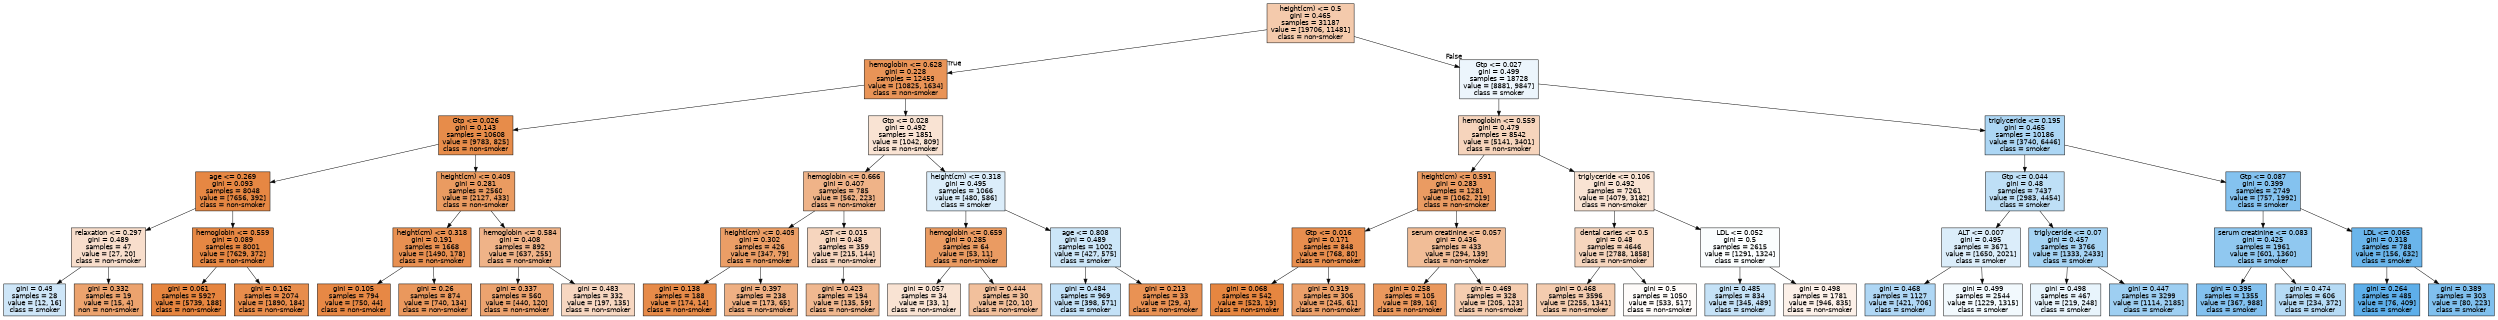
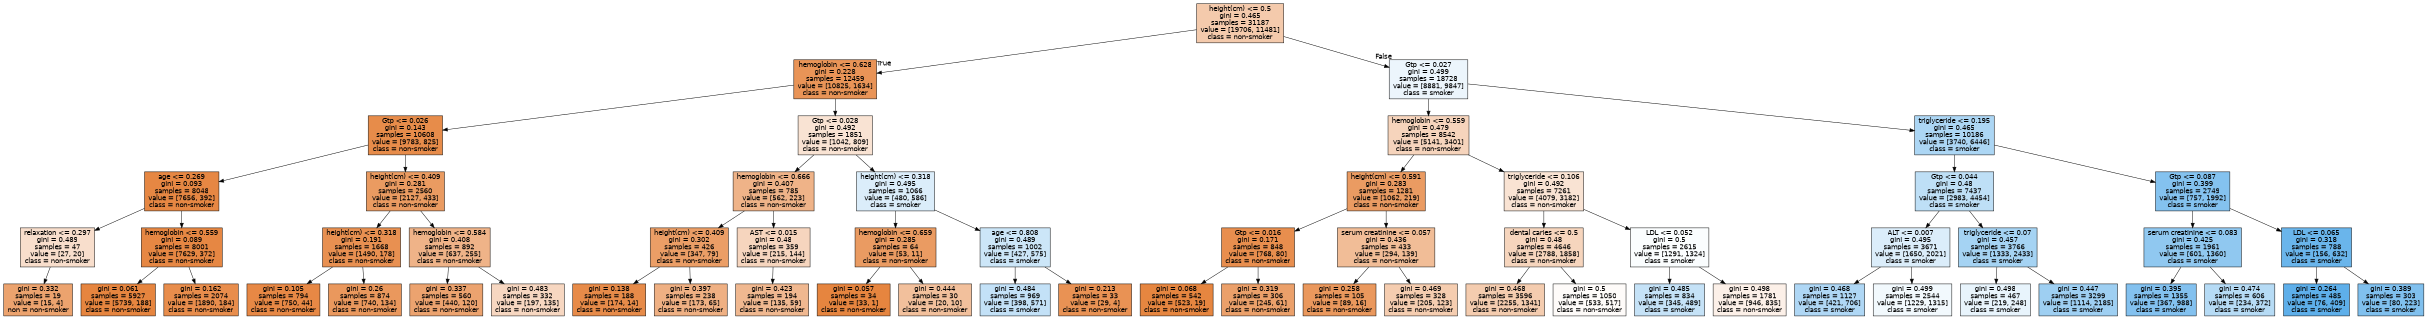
(35, 300) -> none
(924, 300) -> (854, 300)
